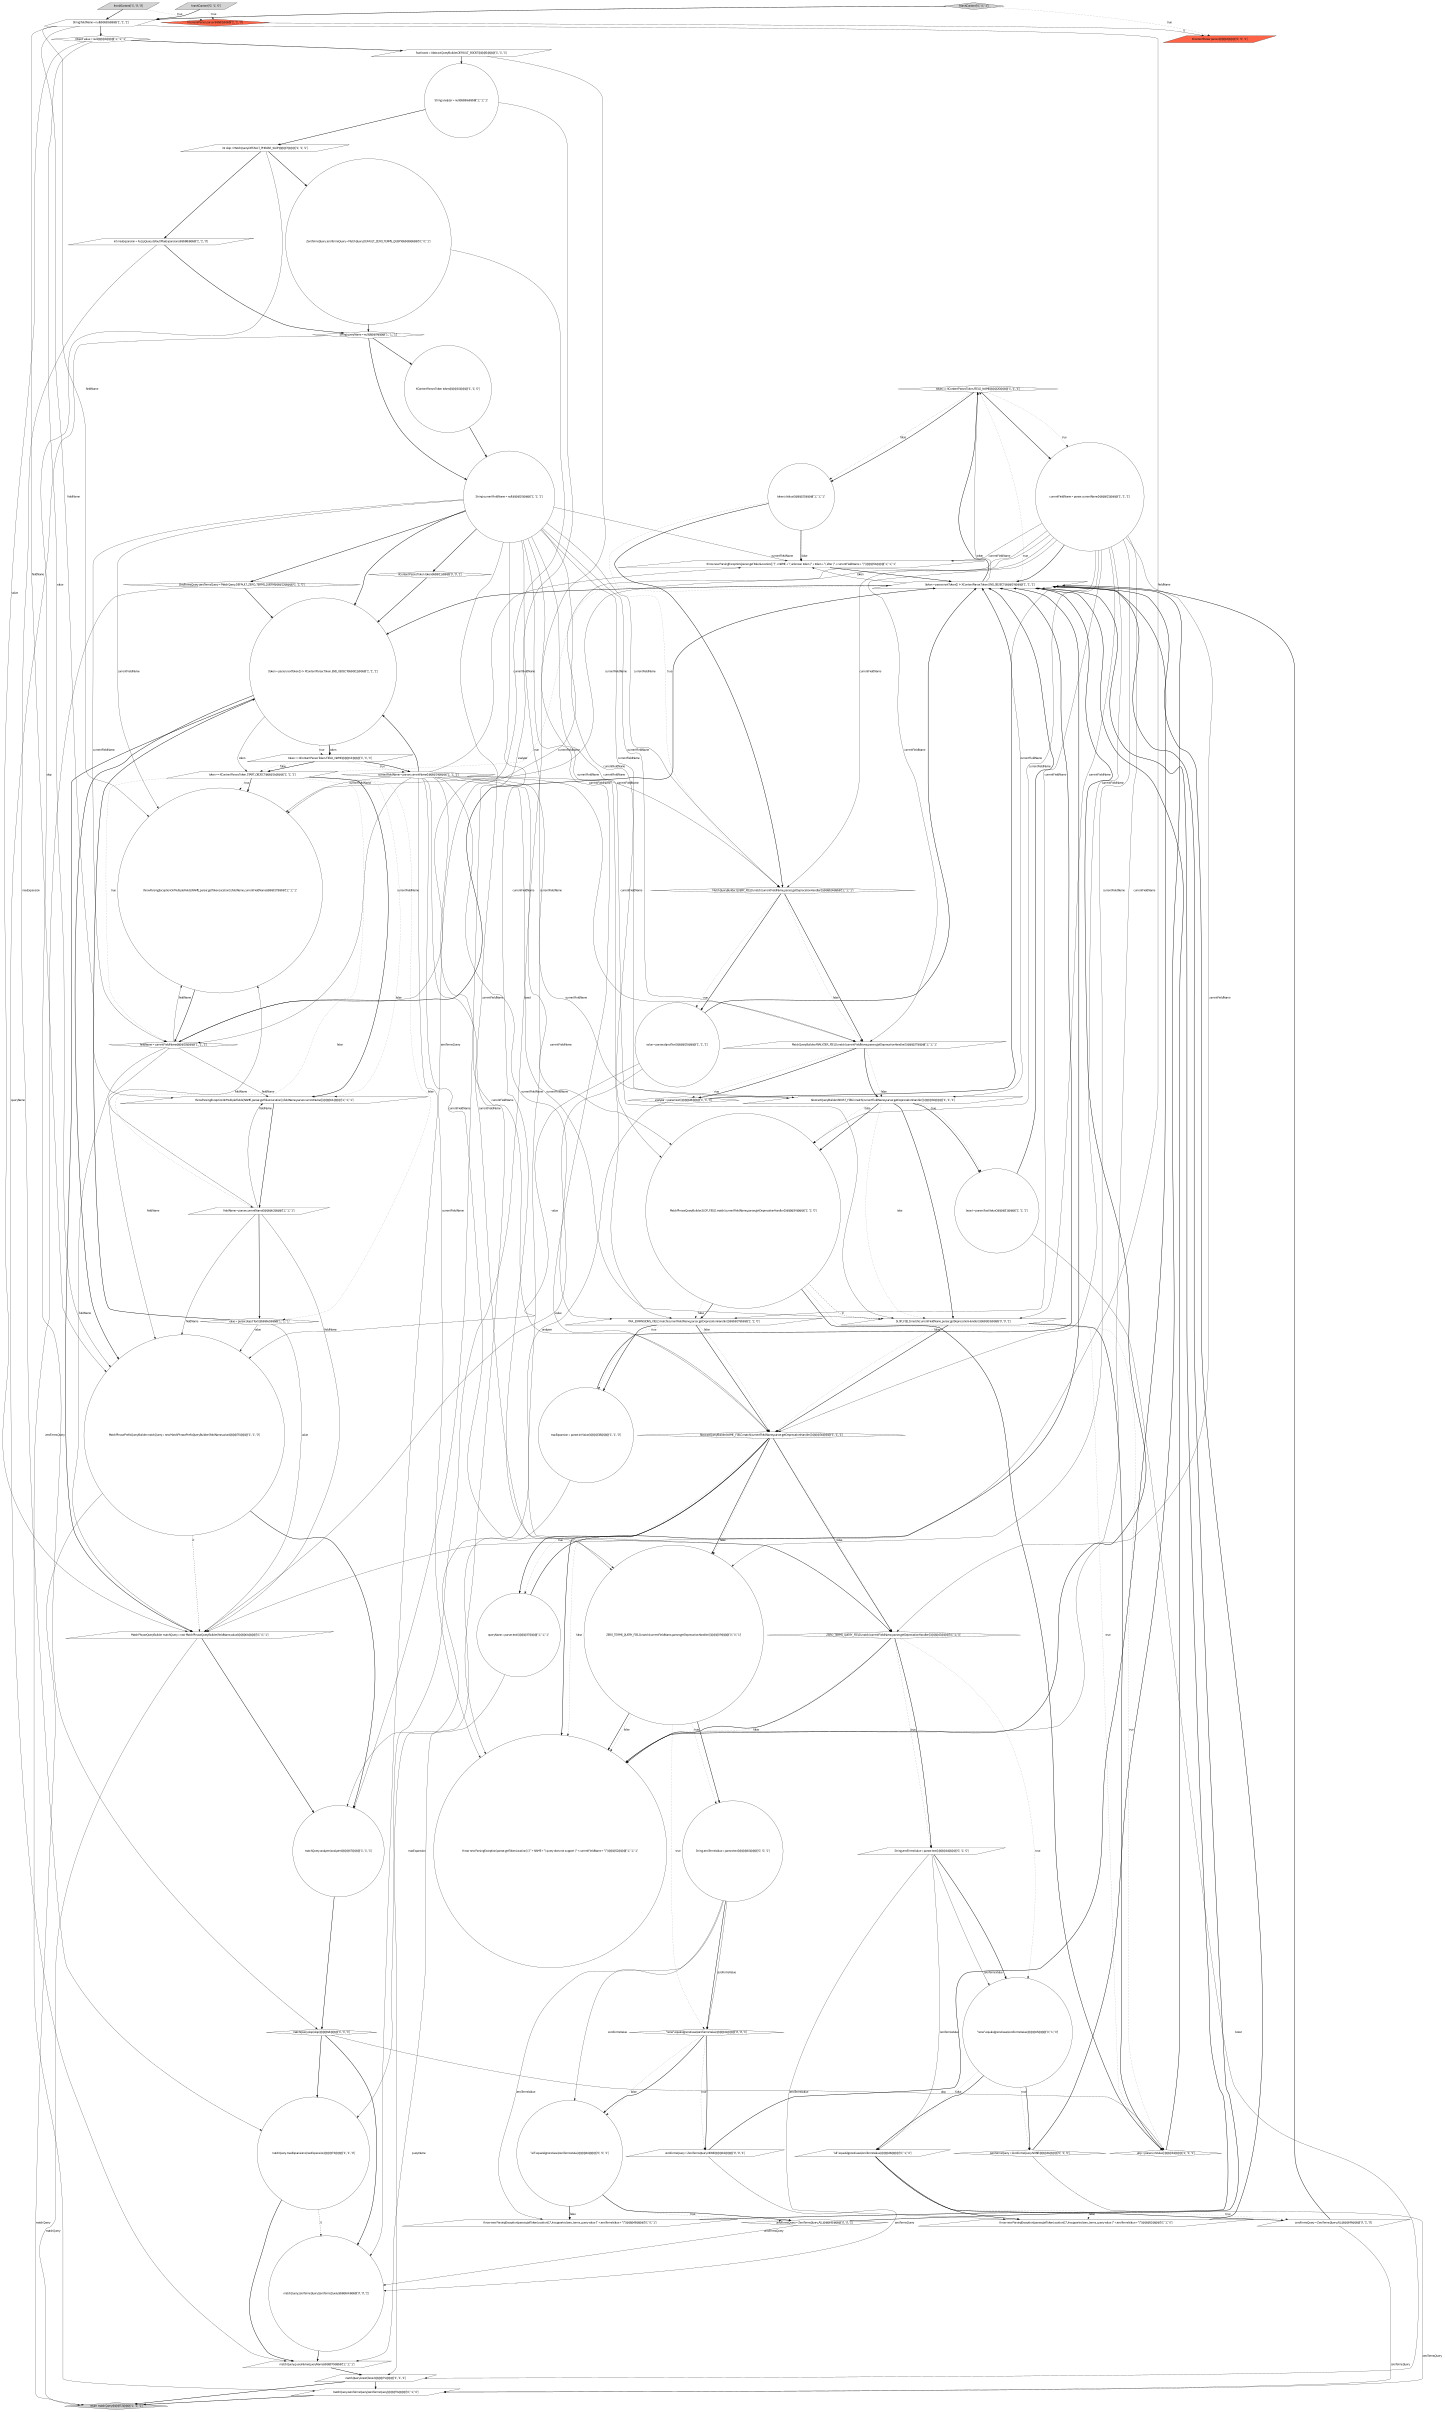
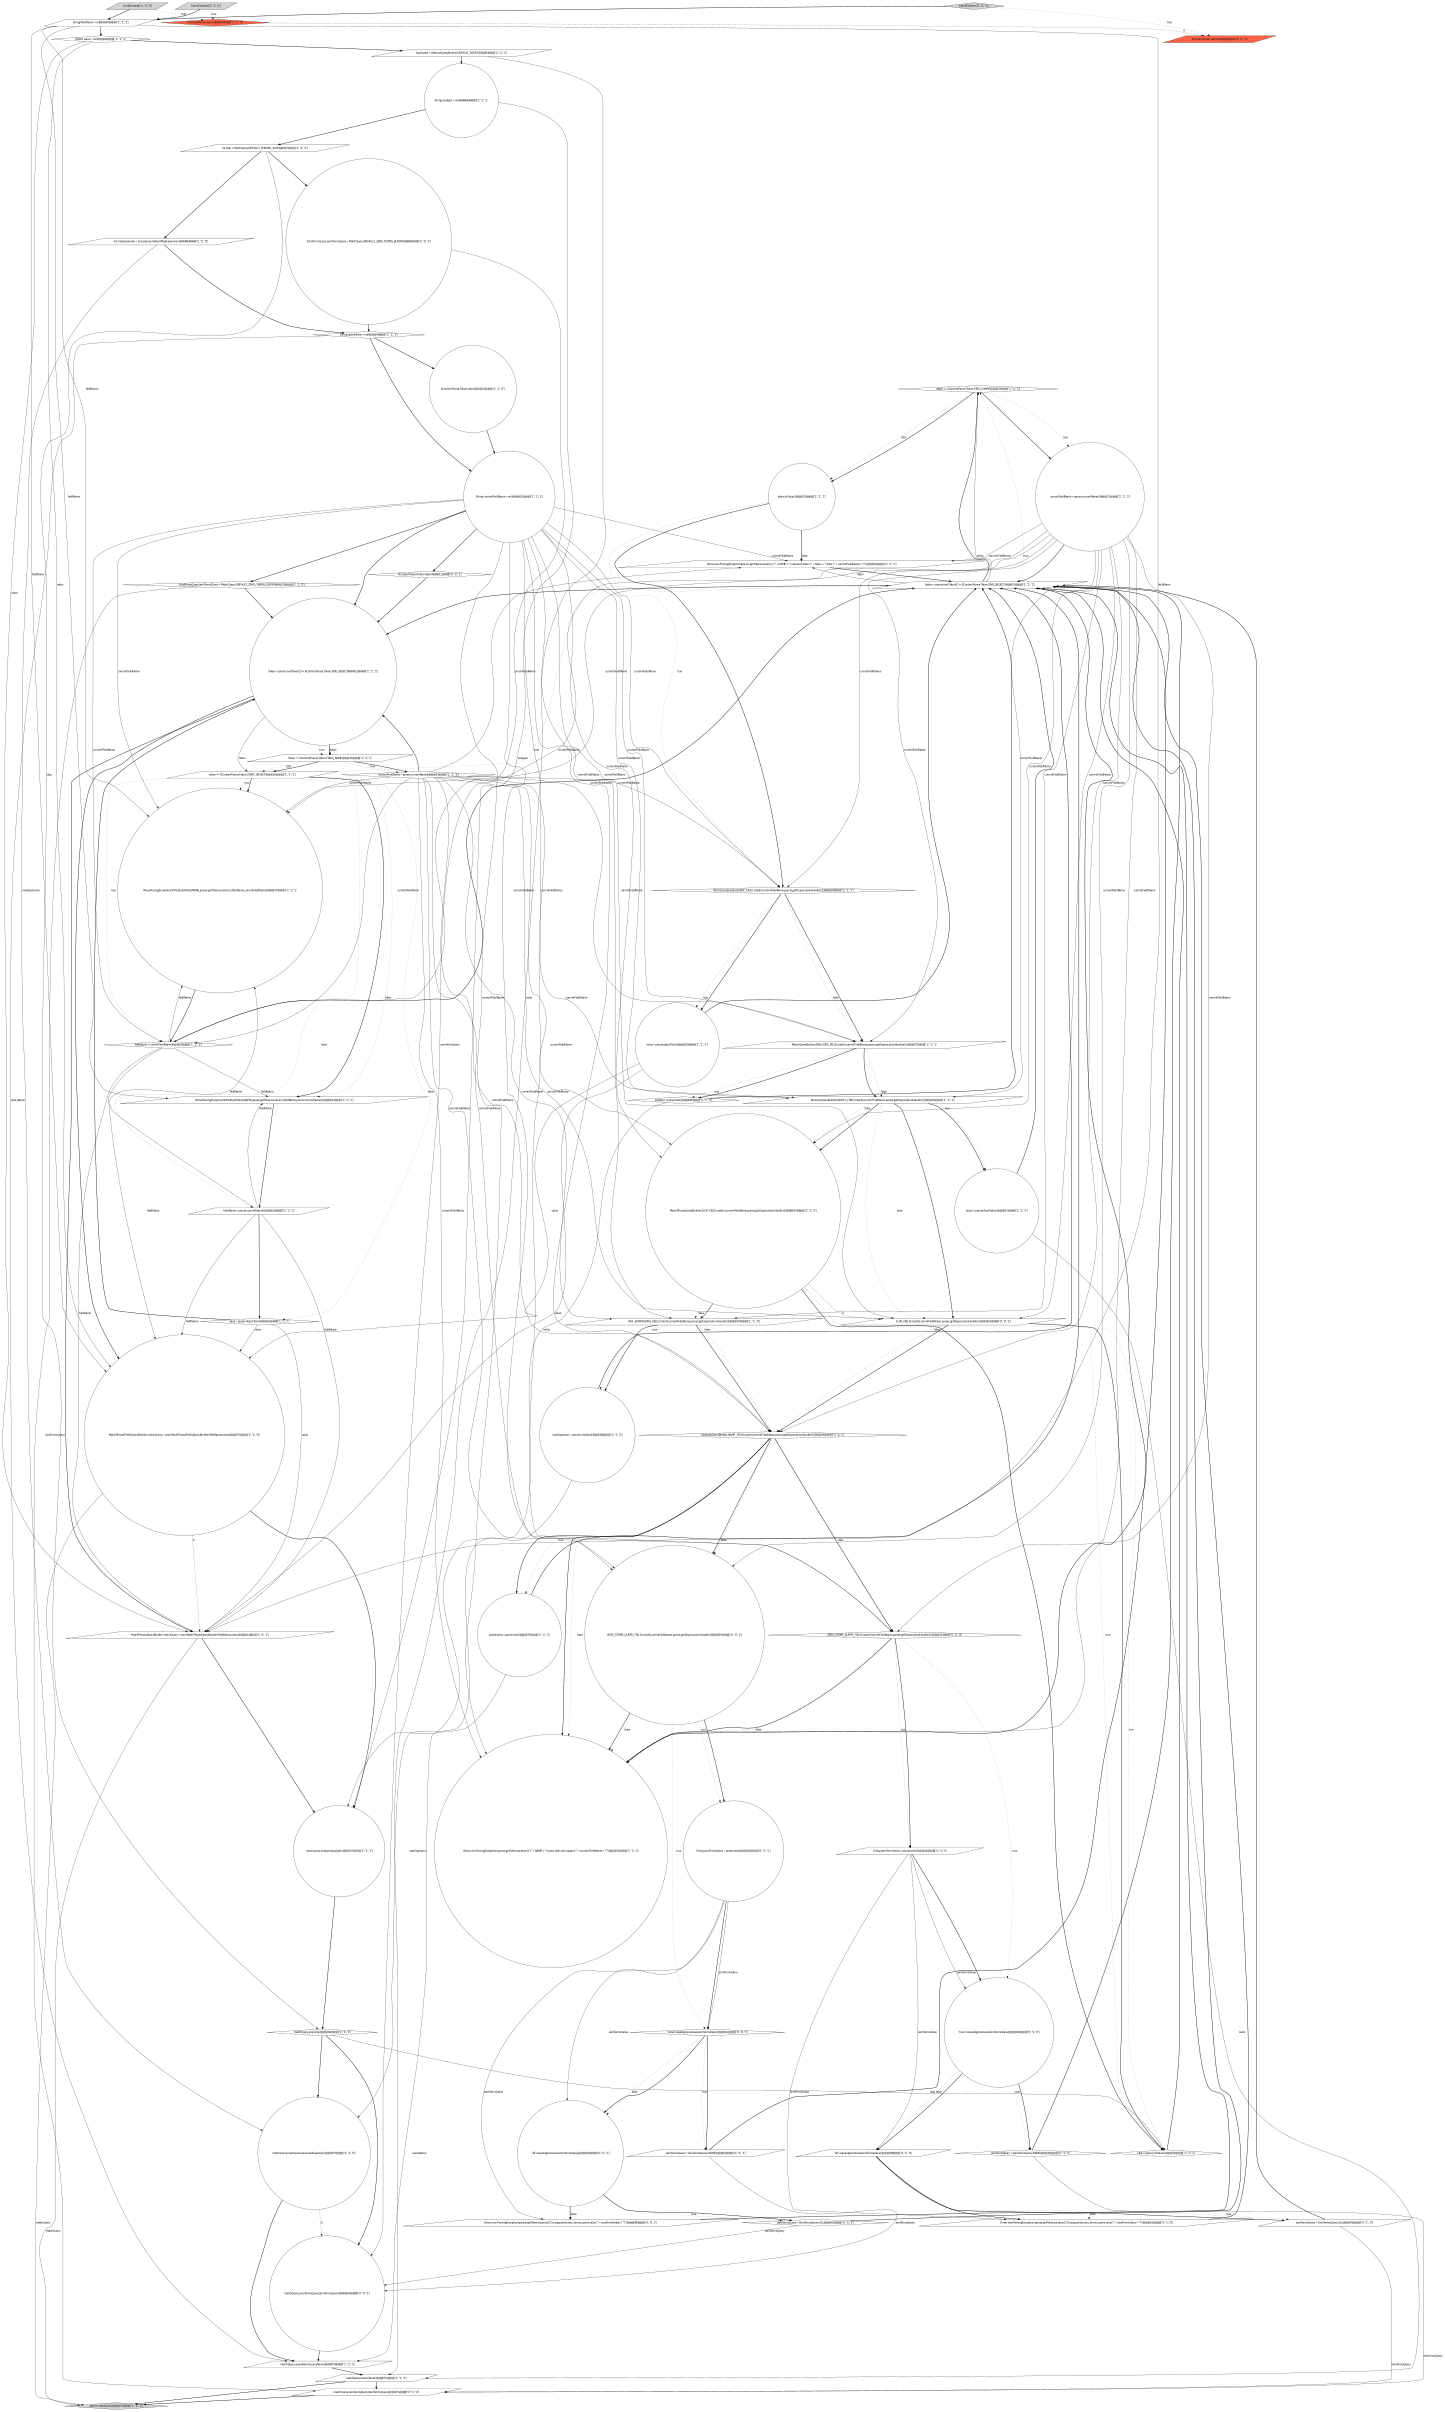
(733, 25) -> (733, 25)
(547, 1330) -> (546, 1330)
